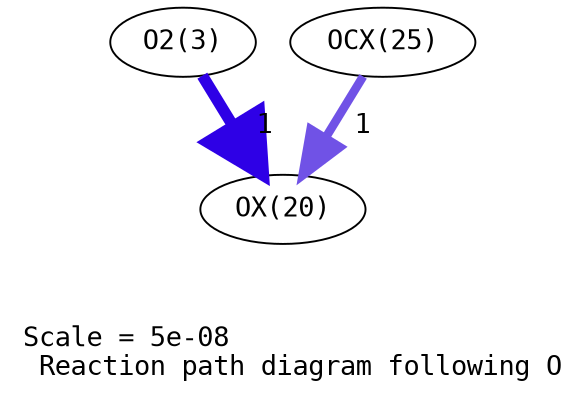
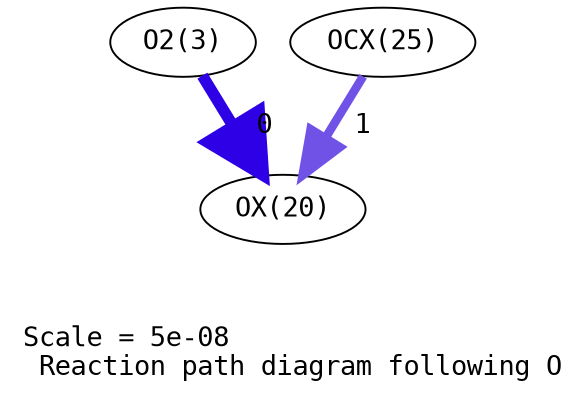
(257, 126) -> (257, 126)
